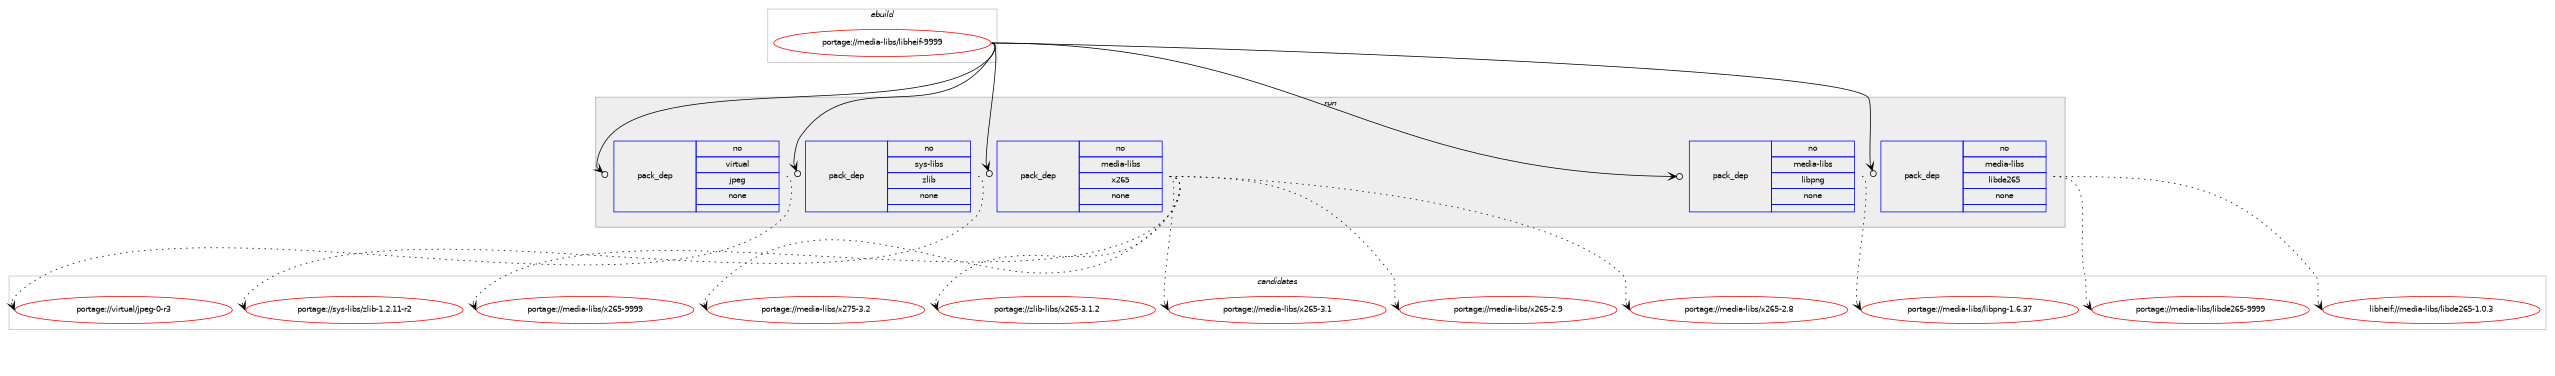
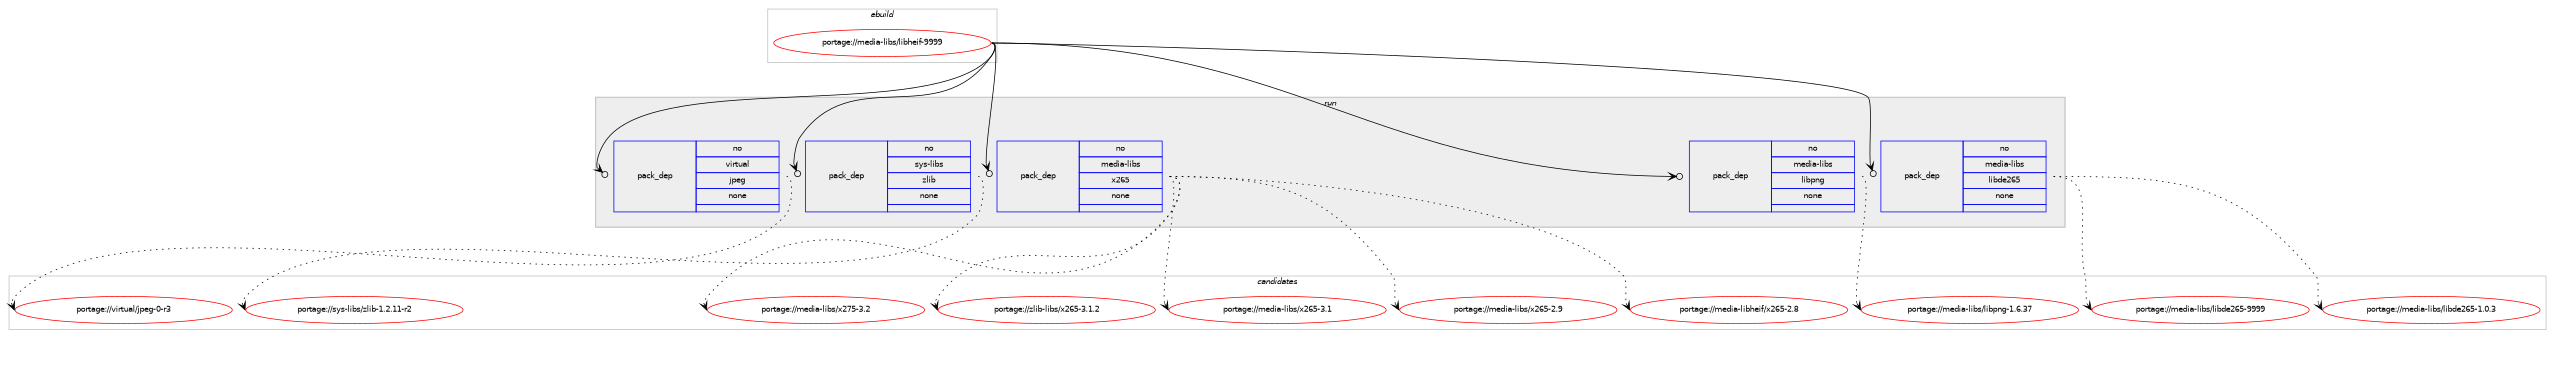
(585, 310) -> none
(1739, 310) -> (1739, 310)
(2431, 310) -> (2431, 310)
